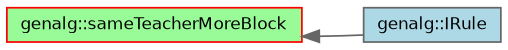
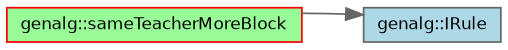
(341, 36) -> (324, 14)
